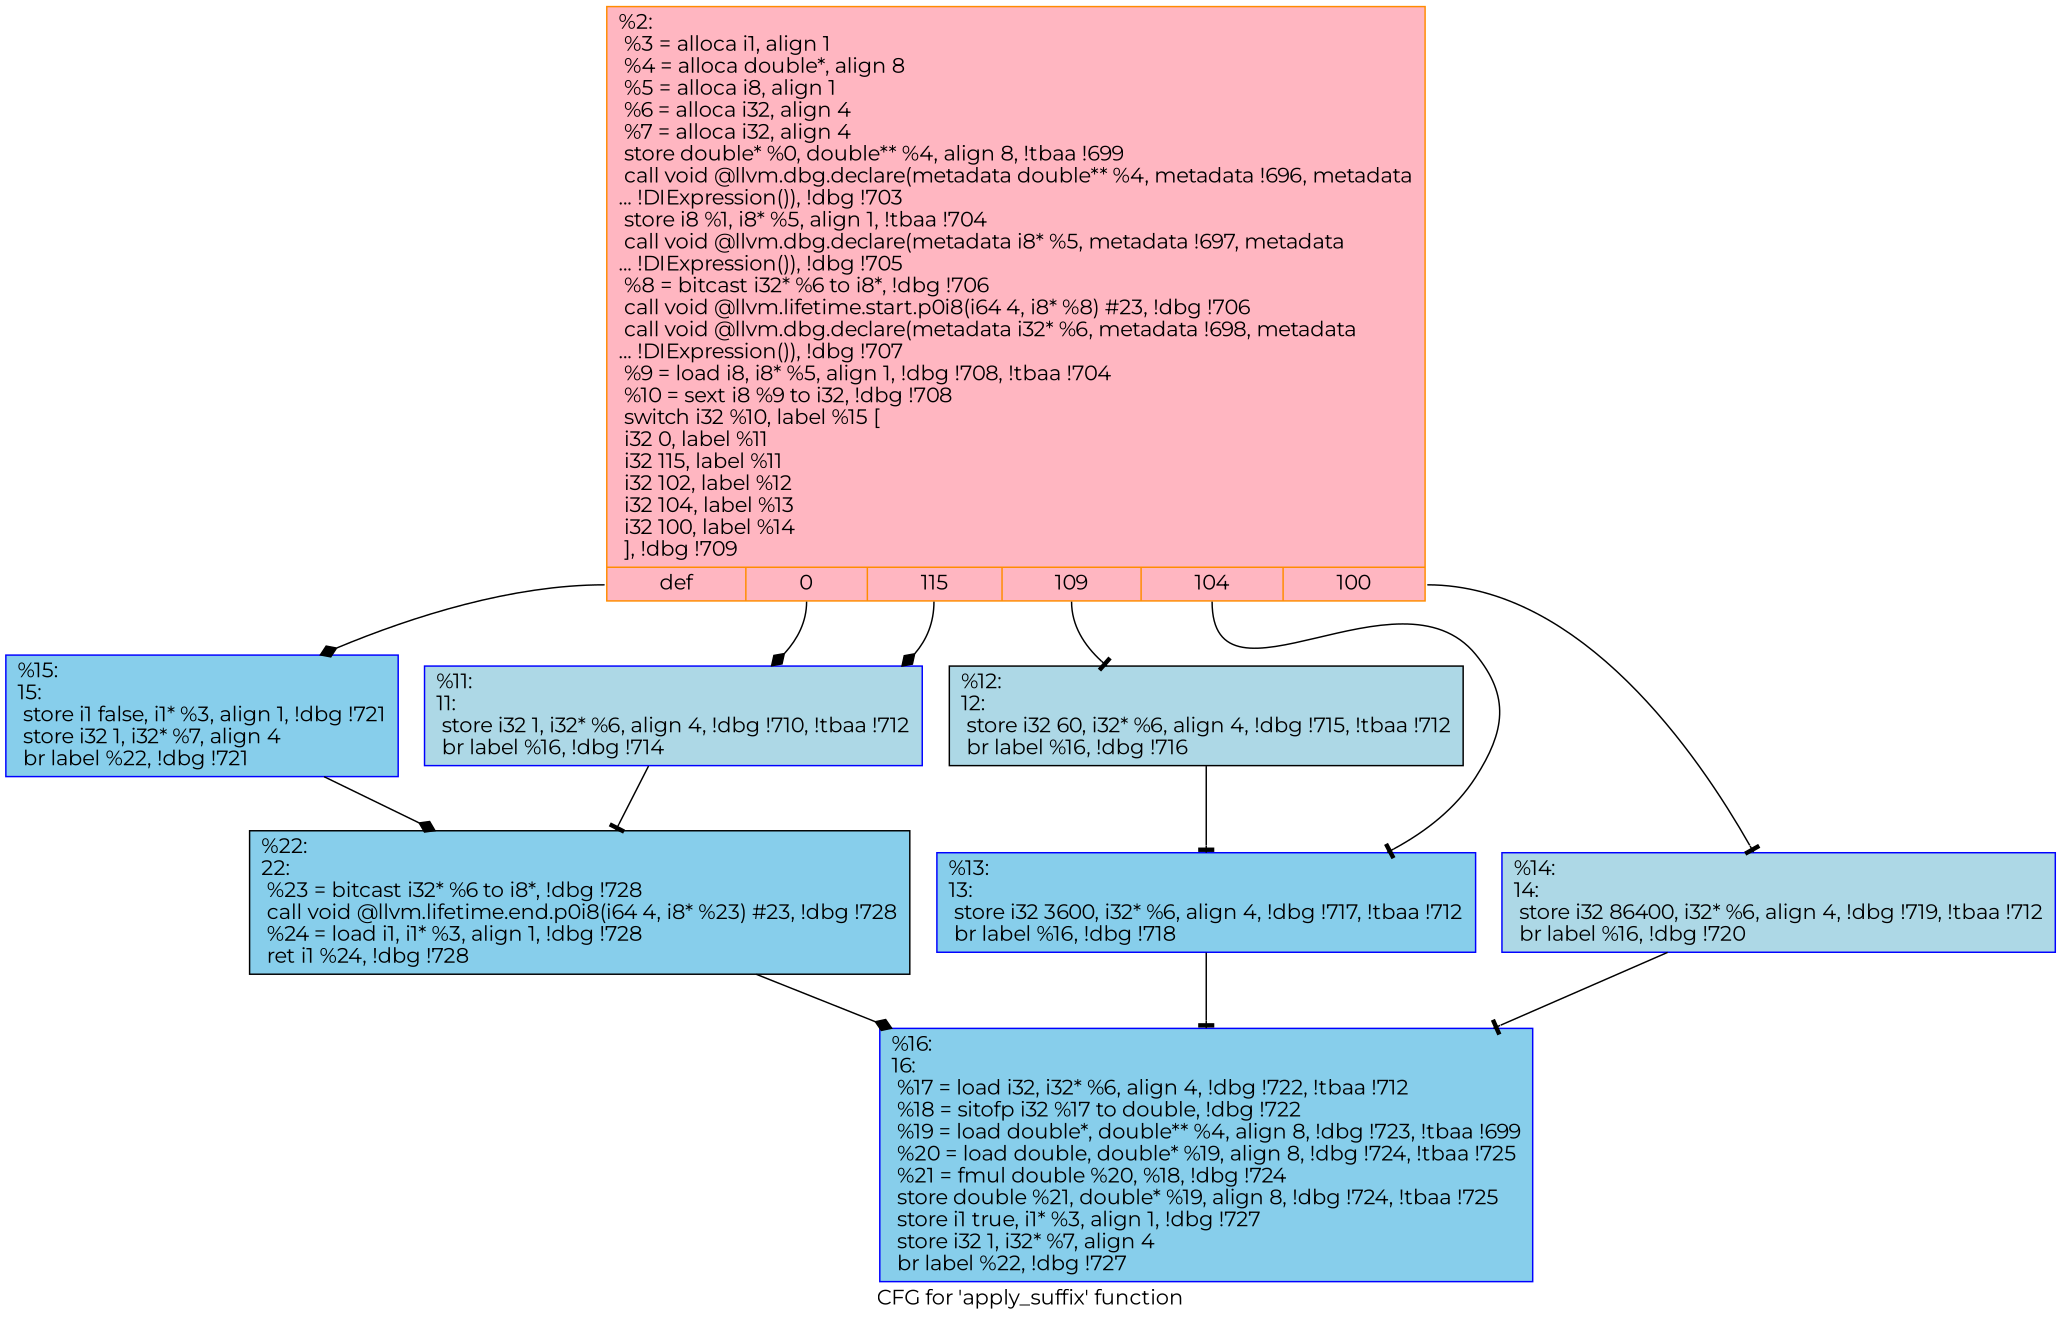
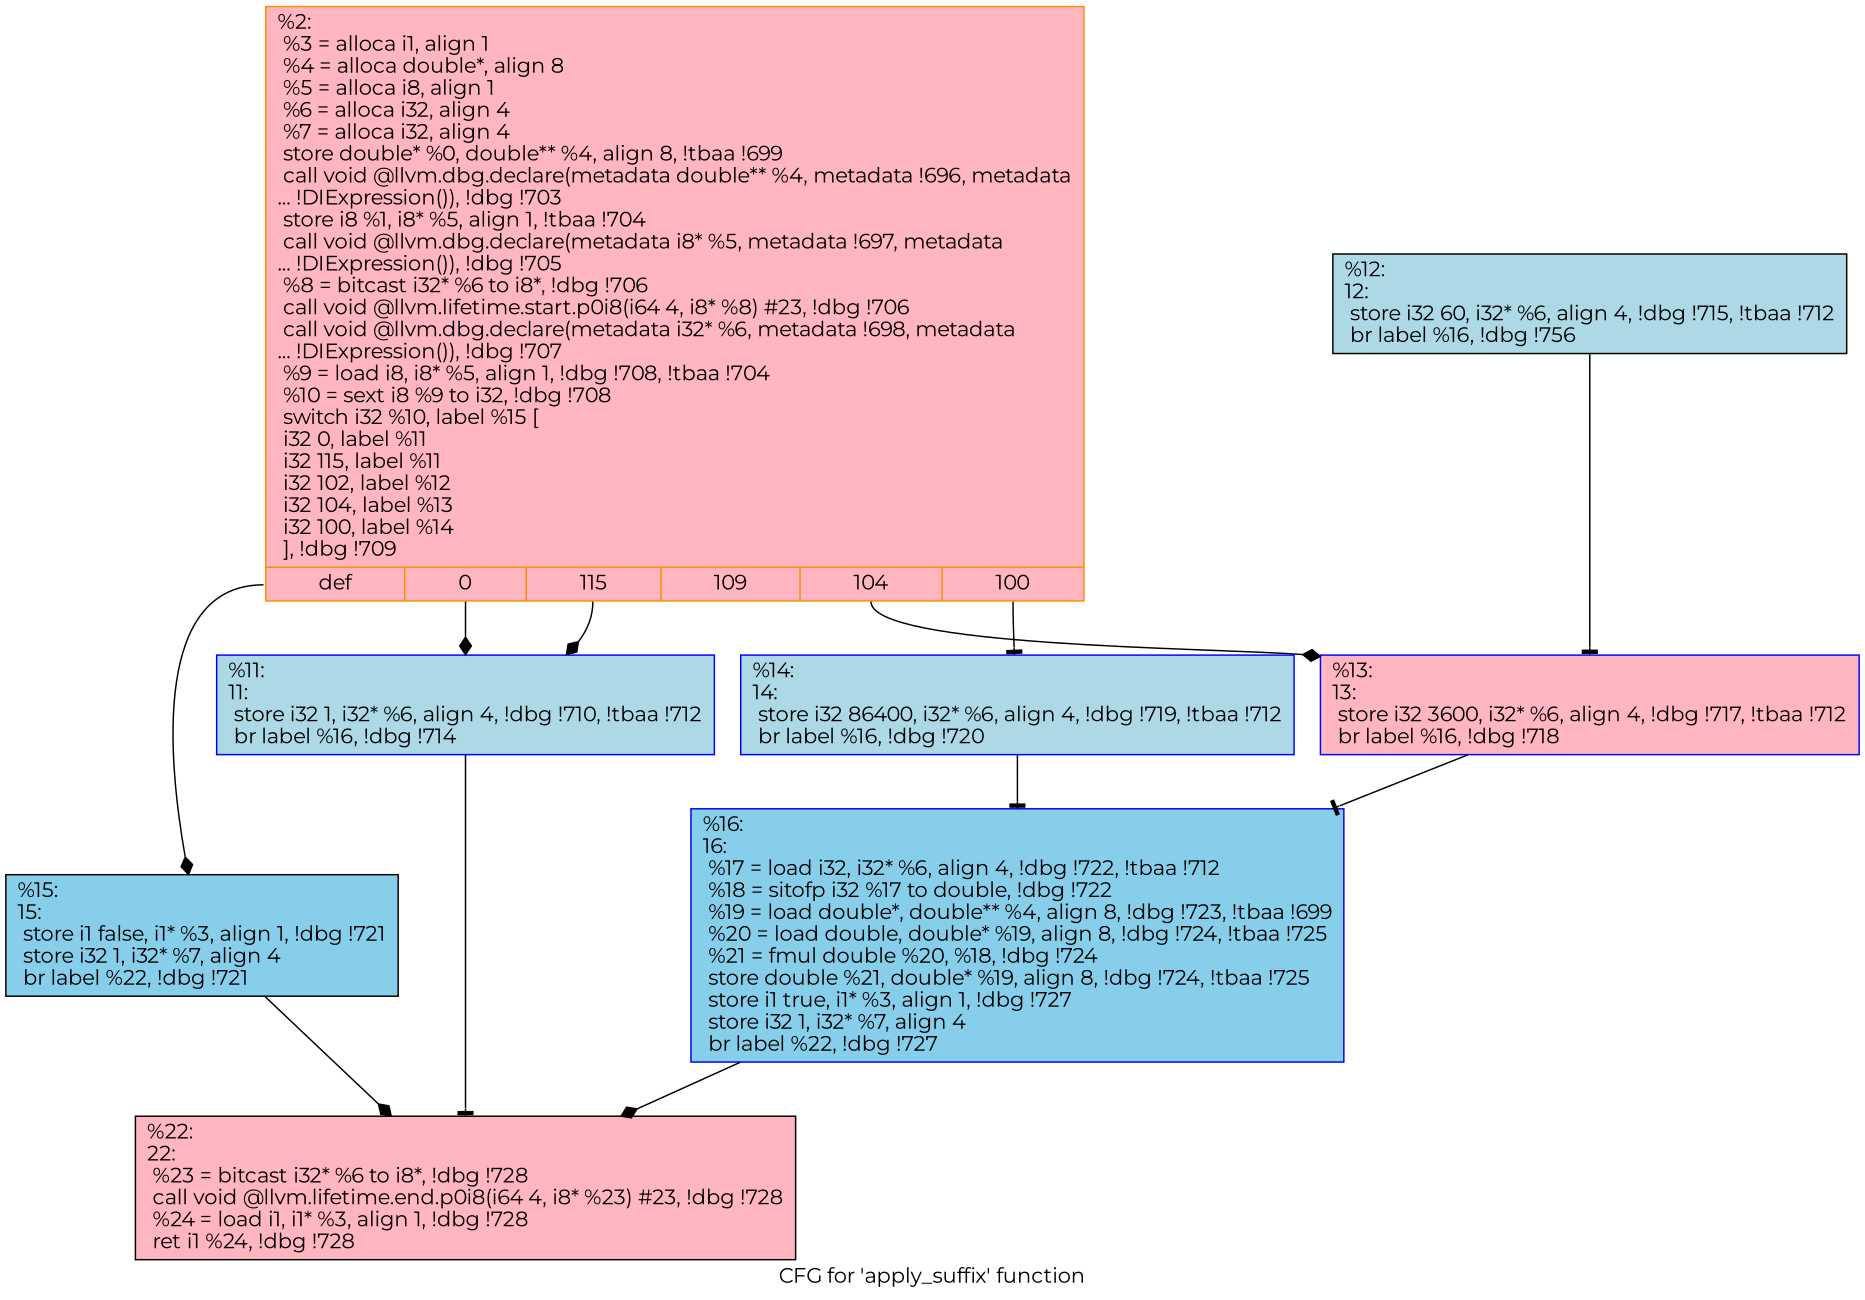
(1080, 635) -> none
(1452, 637) -> (1083, 644)
(202, 716) -> (202, 935)
(1074, 748) -> (1460, 336)
(580, 902) -> (466, 1188)
(1206, 902) -> (1590, 705)
(816, 998) -> (689, 1085)
